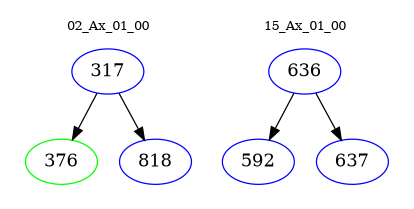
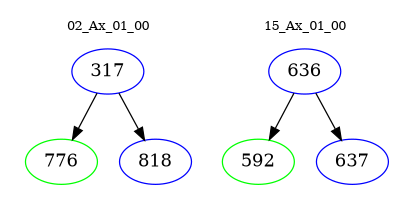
(61, 162) -> (61, 162)
(258, 162) -> (258, 162)
